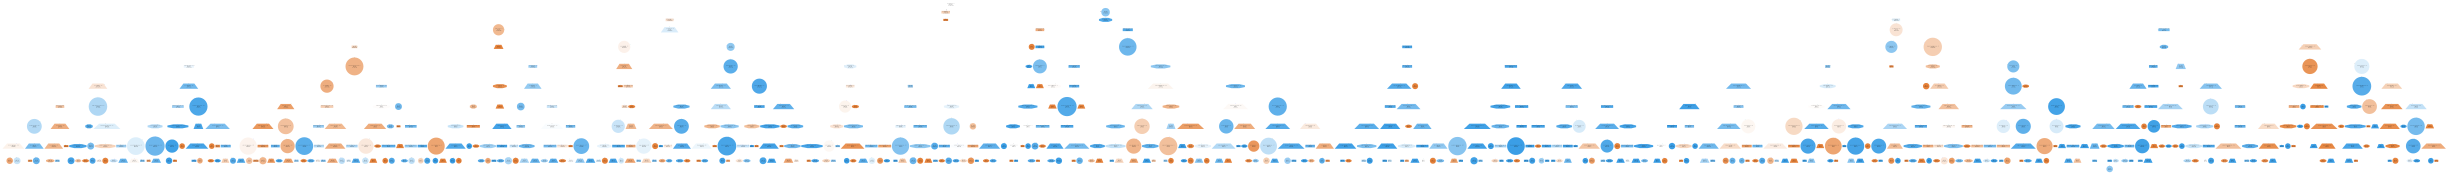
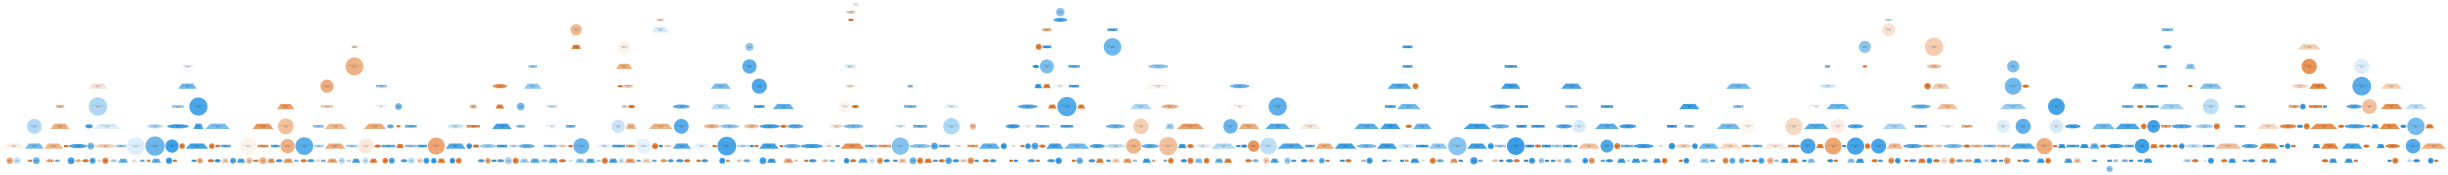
(1091, 161) -> (1092, 161)
none -> (1135, 161)
